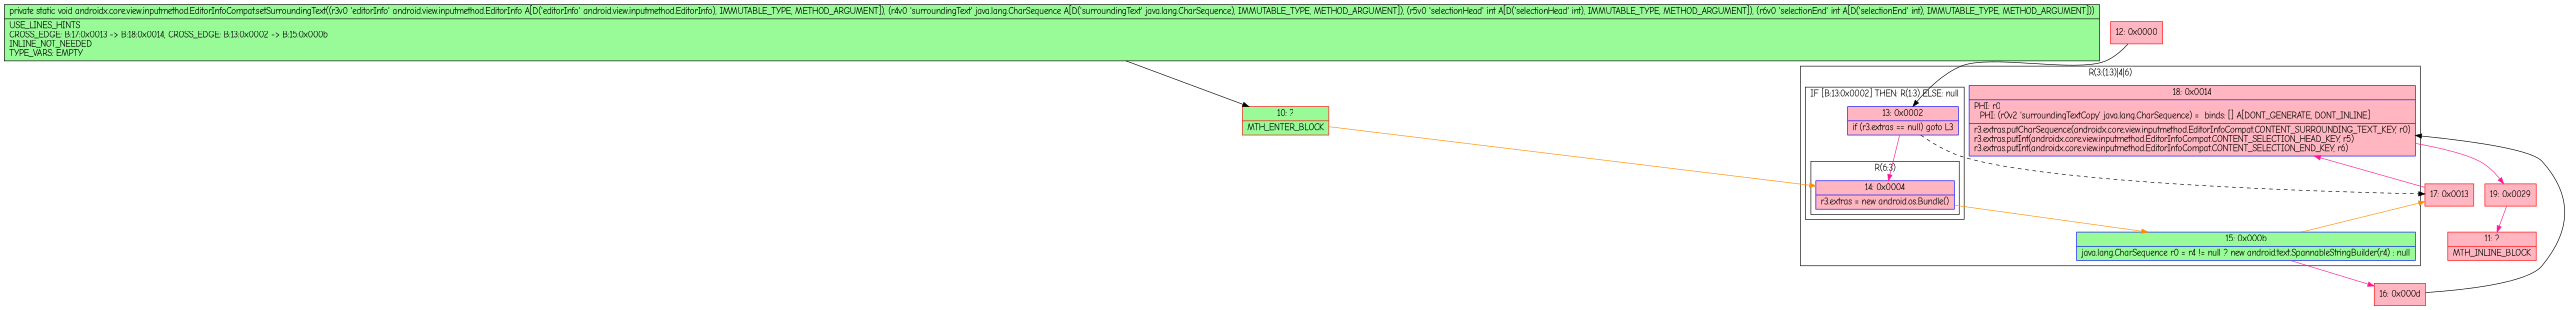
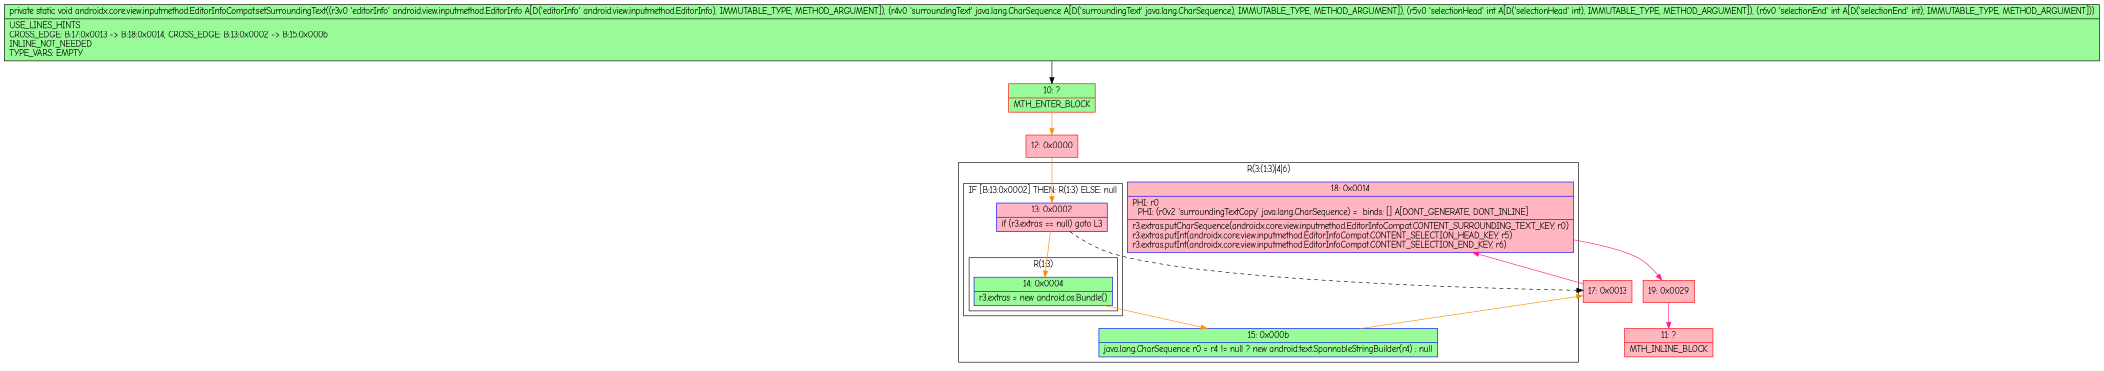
(2013, 62) -> (1052, 177)
(1895, 155) -> (1048, 251)
(1569, 156) -> (1052, 120)
(1885, 168) -> (1043, 265)
(1885, 195) -> (1043, 291)
(2400, 295) -> none
